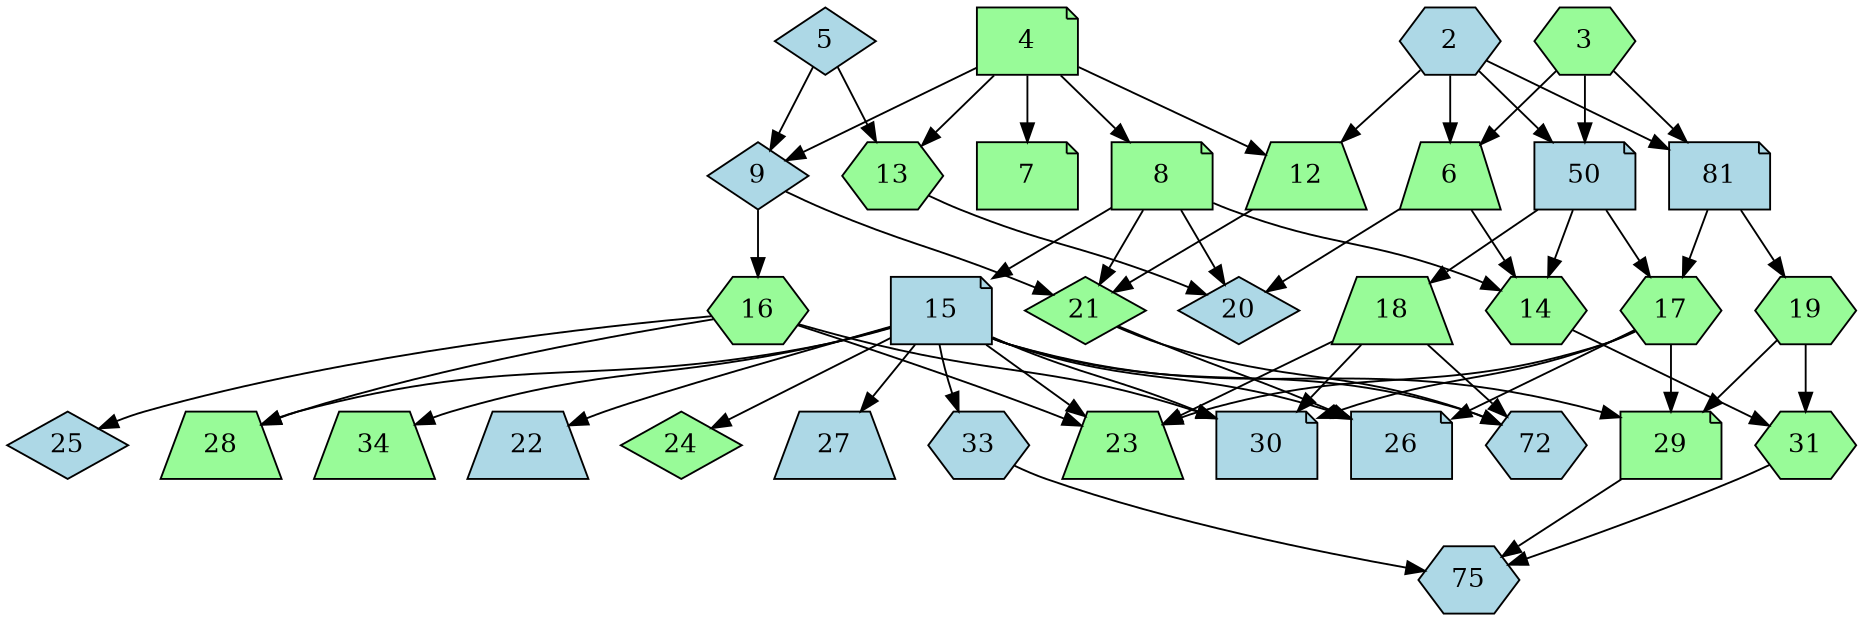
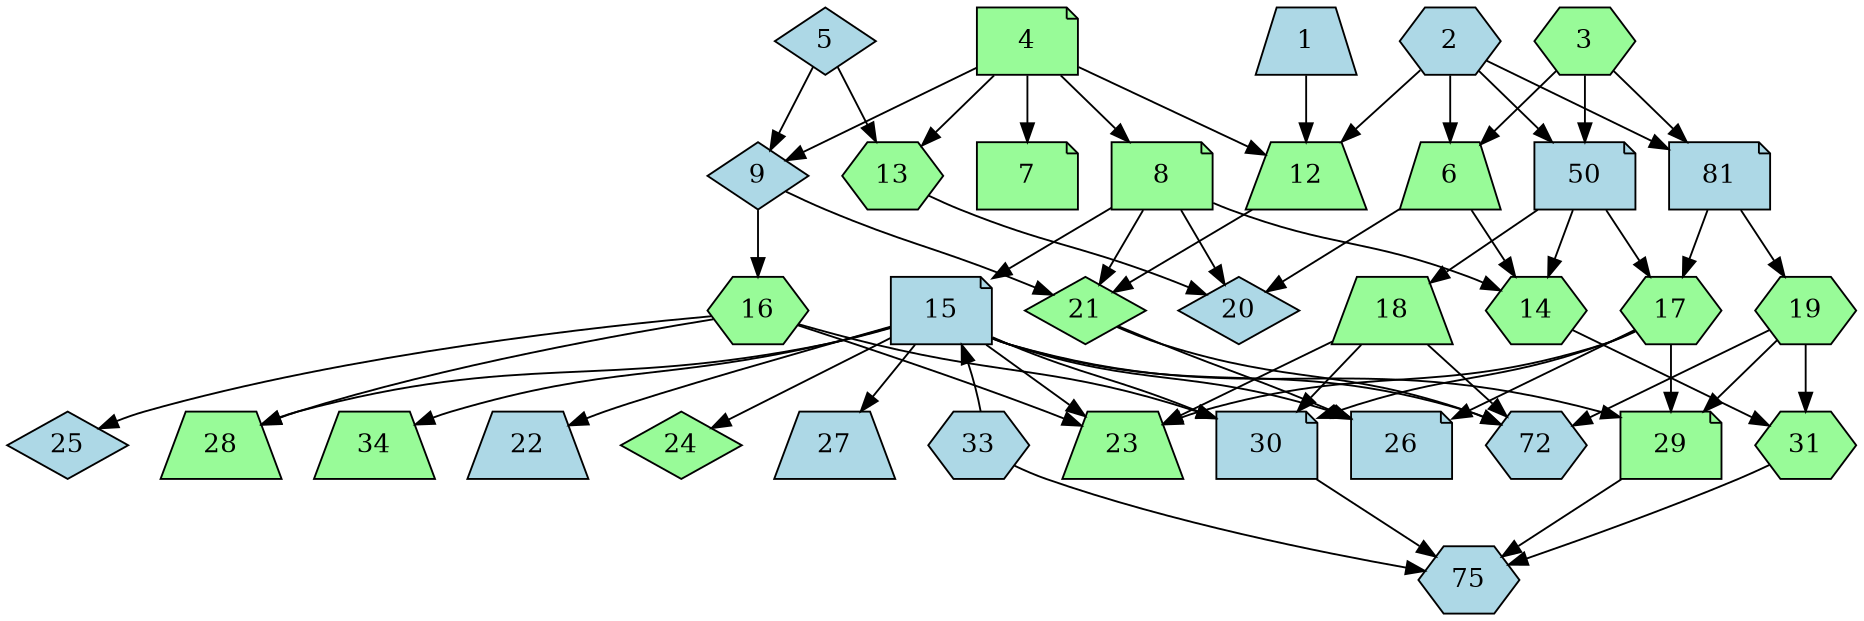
none -> (1306, 41)
(945, 369) -> (978, 399)
none -> (1684, 372)
none -> (1368, 513)
